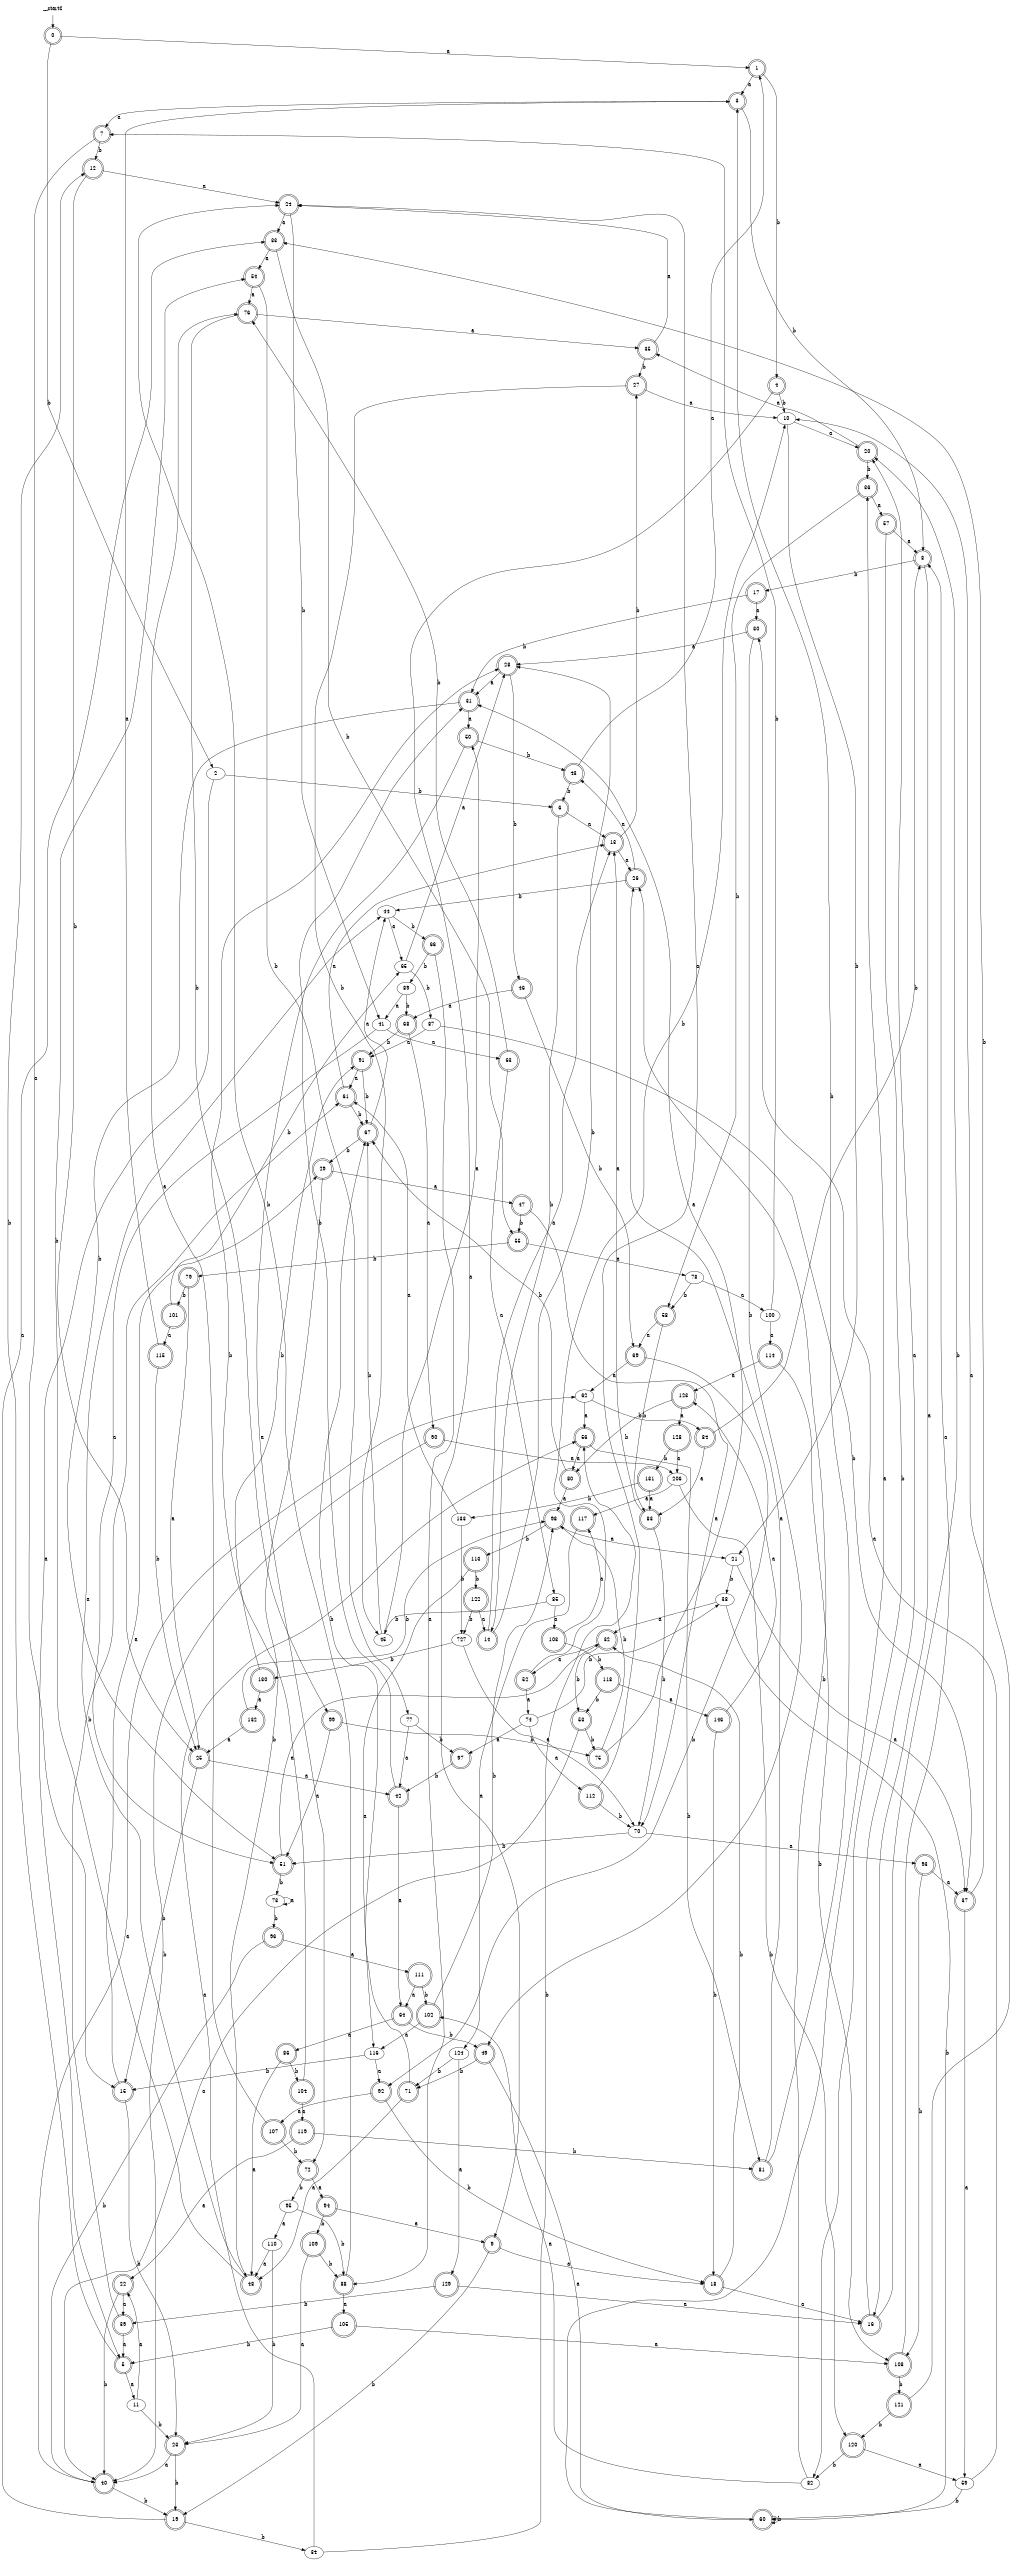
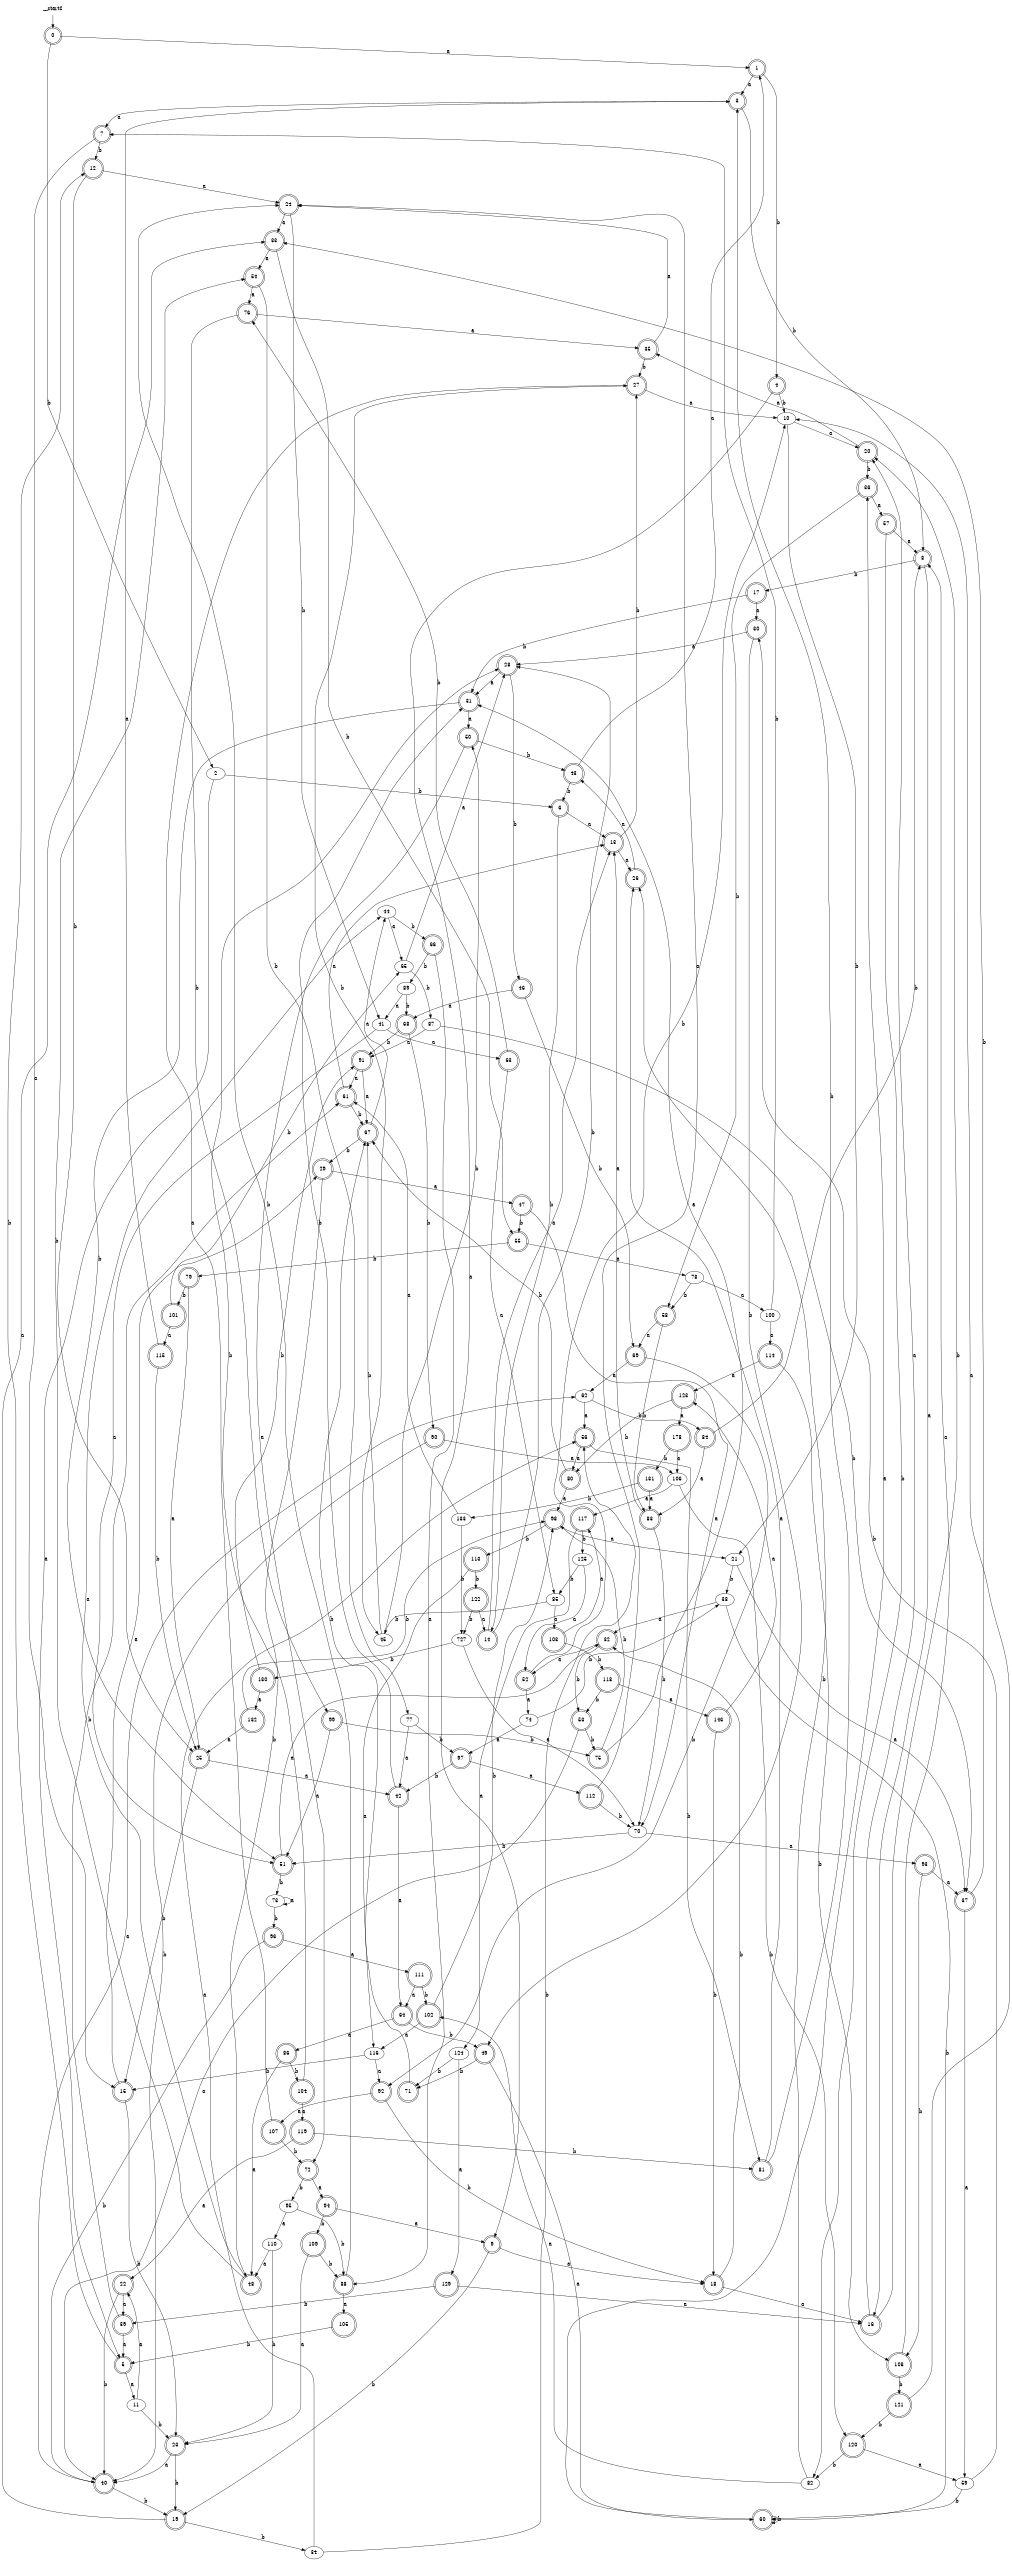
(519, 894) -> none
(367, 1097) -> (367, 1097)
(477, 1169) -> (477, 1169)
(169, 1209) -> (191, 1151)
(429, 1223) -> (429, 1223)
(677, 1438) -> (677, 1438)
(677, 1479) -> (677, 1479)
(874, 1539) -> (874, 1539)
none -> (582, 1560)
(549, 1761) -> (523, 1777)
(319, 2180) -> none
(620, 2345) -> none
